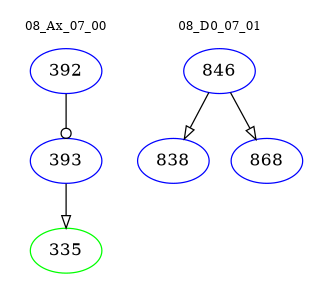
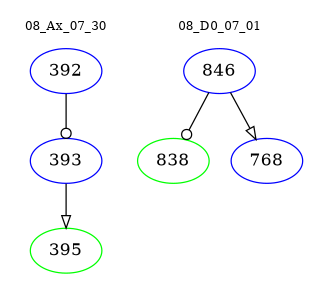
(66, 27) -> (66, 27)
(200, 110) -> (199, 111)
(173, 161) -> (173, 161)
(267, 161) -> (267, 161)
(66, 251) -> (66, 251)
